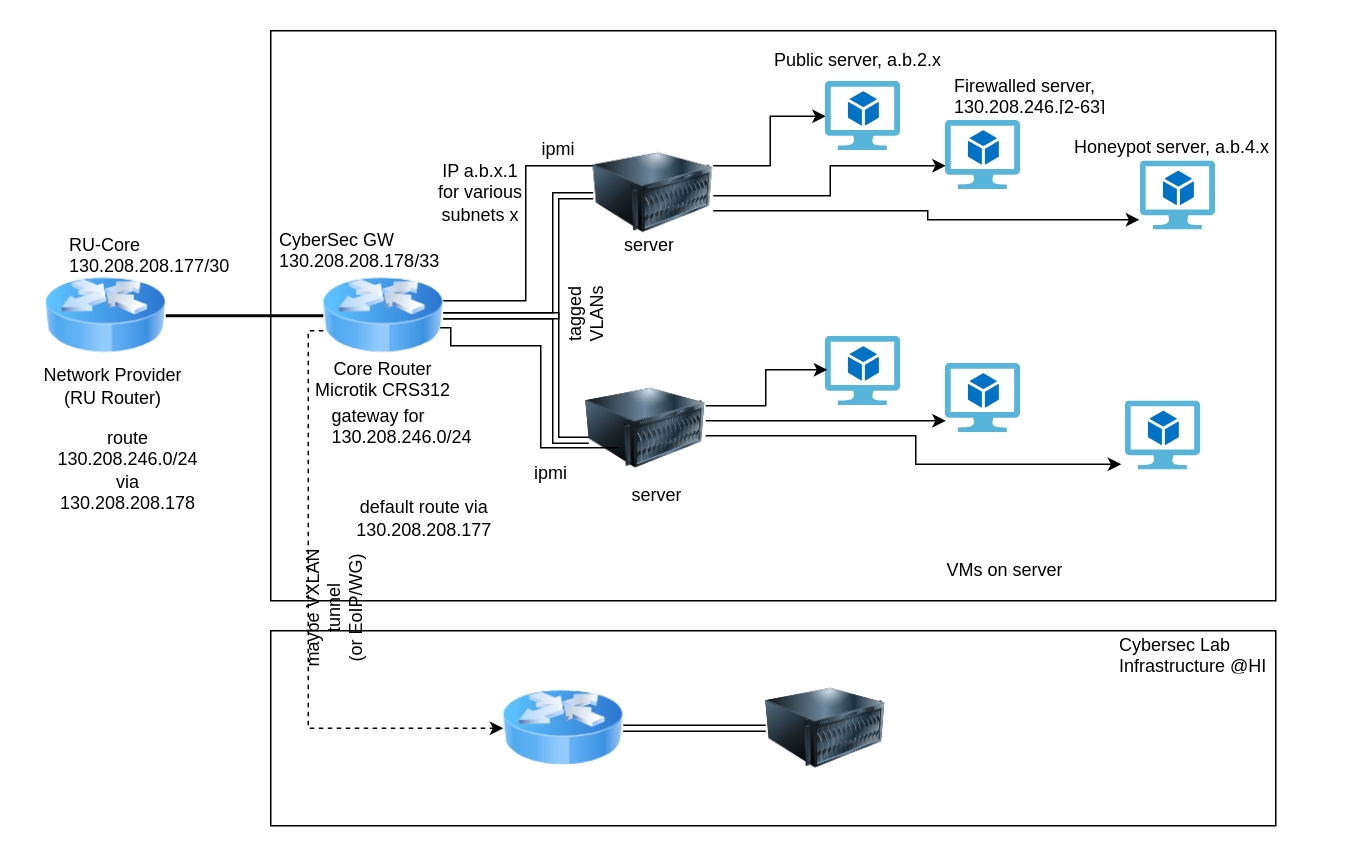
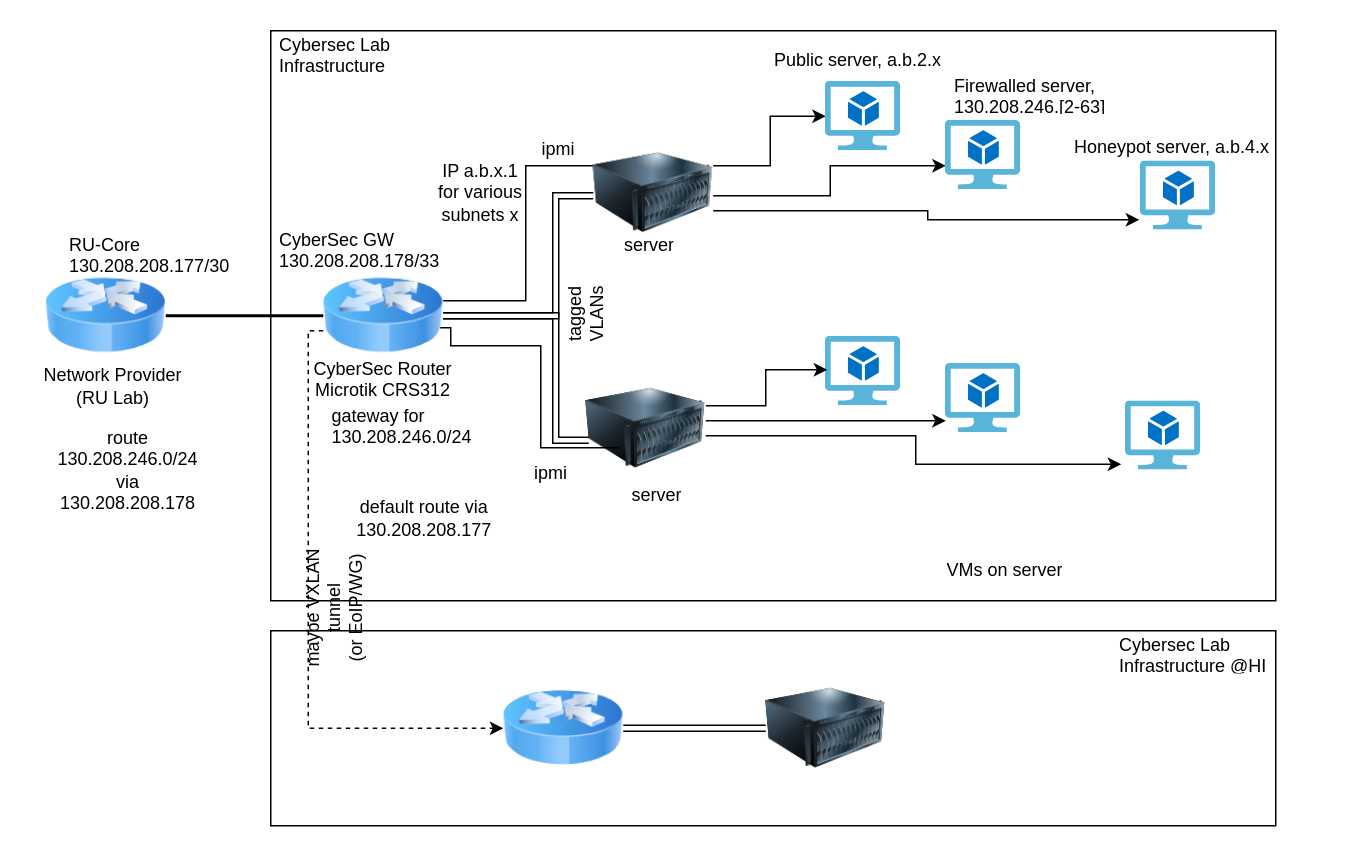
none -> (376, 53)
(113, 386) -> (113, 386)
(383, 391) -> (383, 391)
